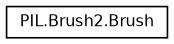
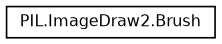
(87, 22) -> (111, 22)
